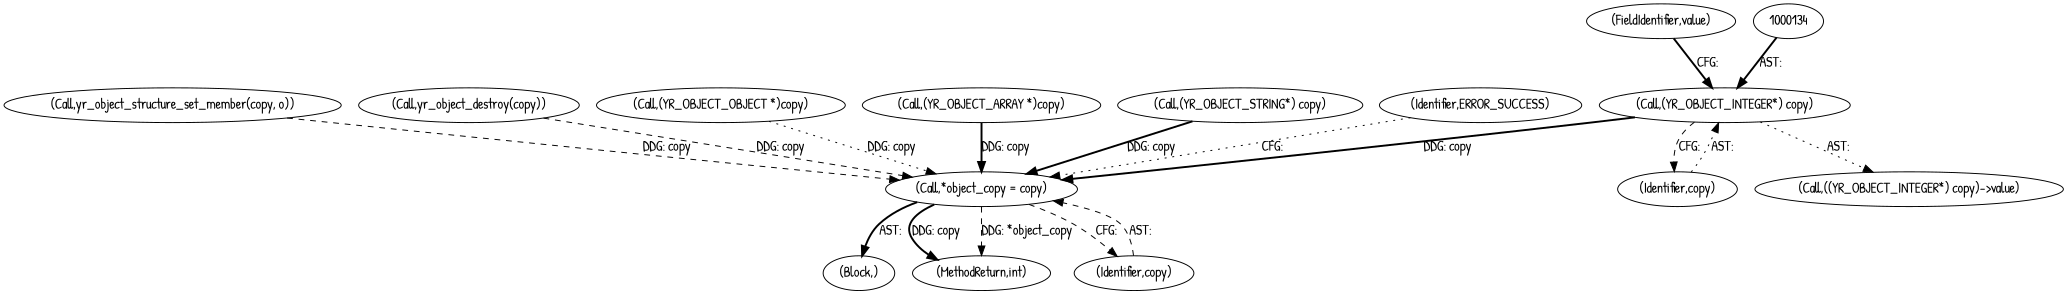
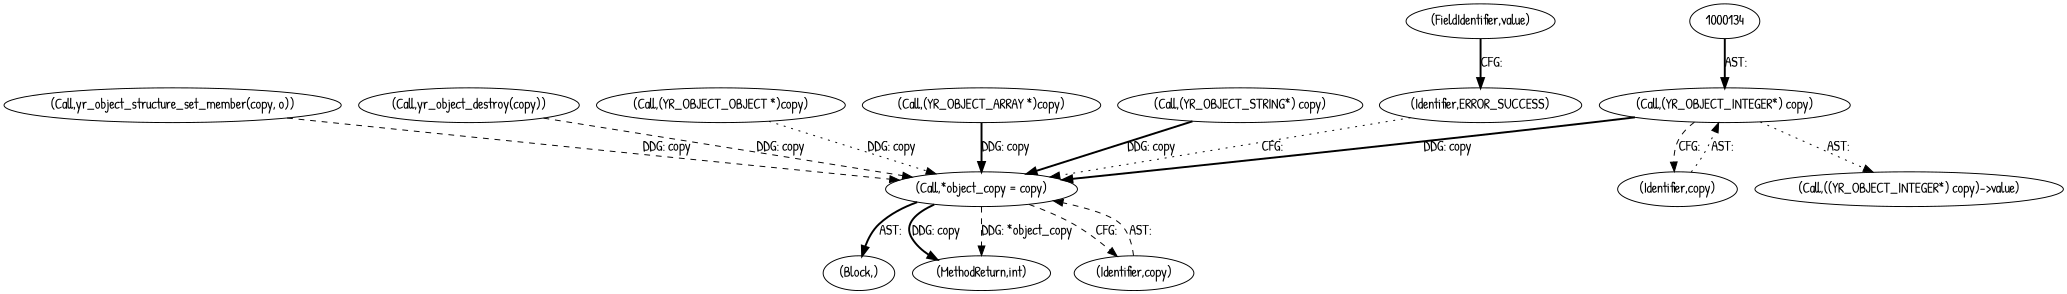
(1690, 59) -> (1481, 58)
